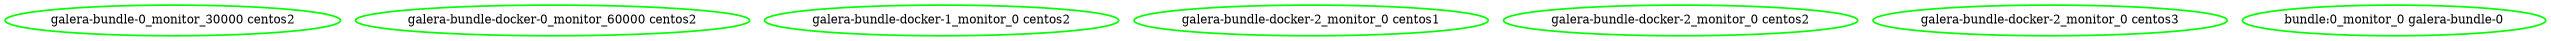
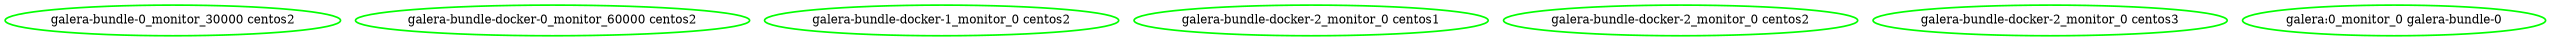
(2394, 20) -> (2394, 20)
